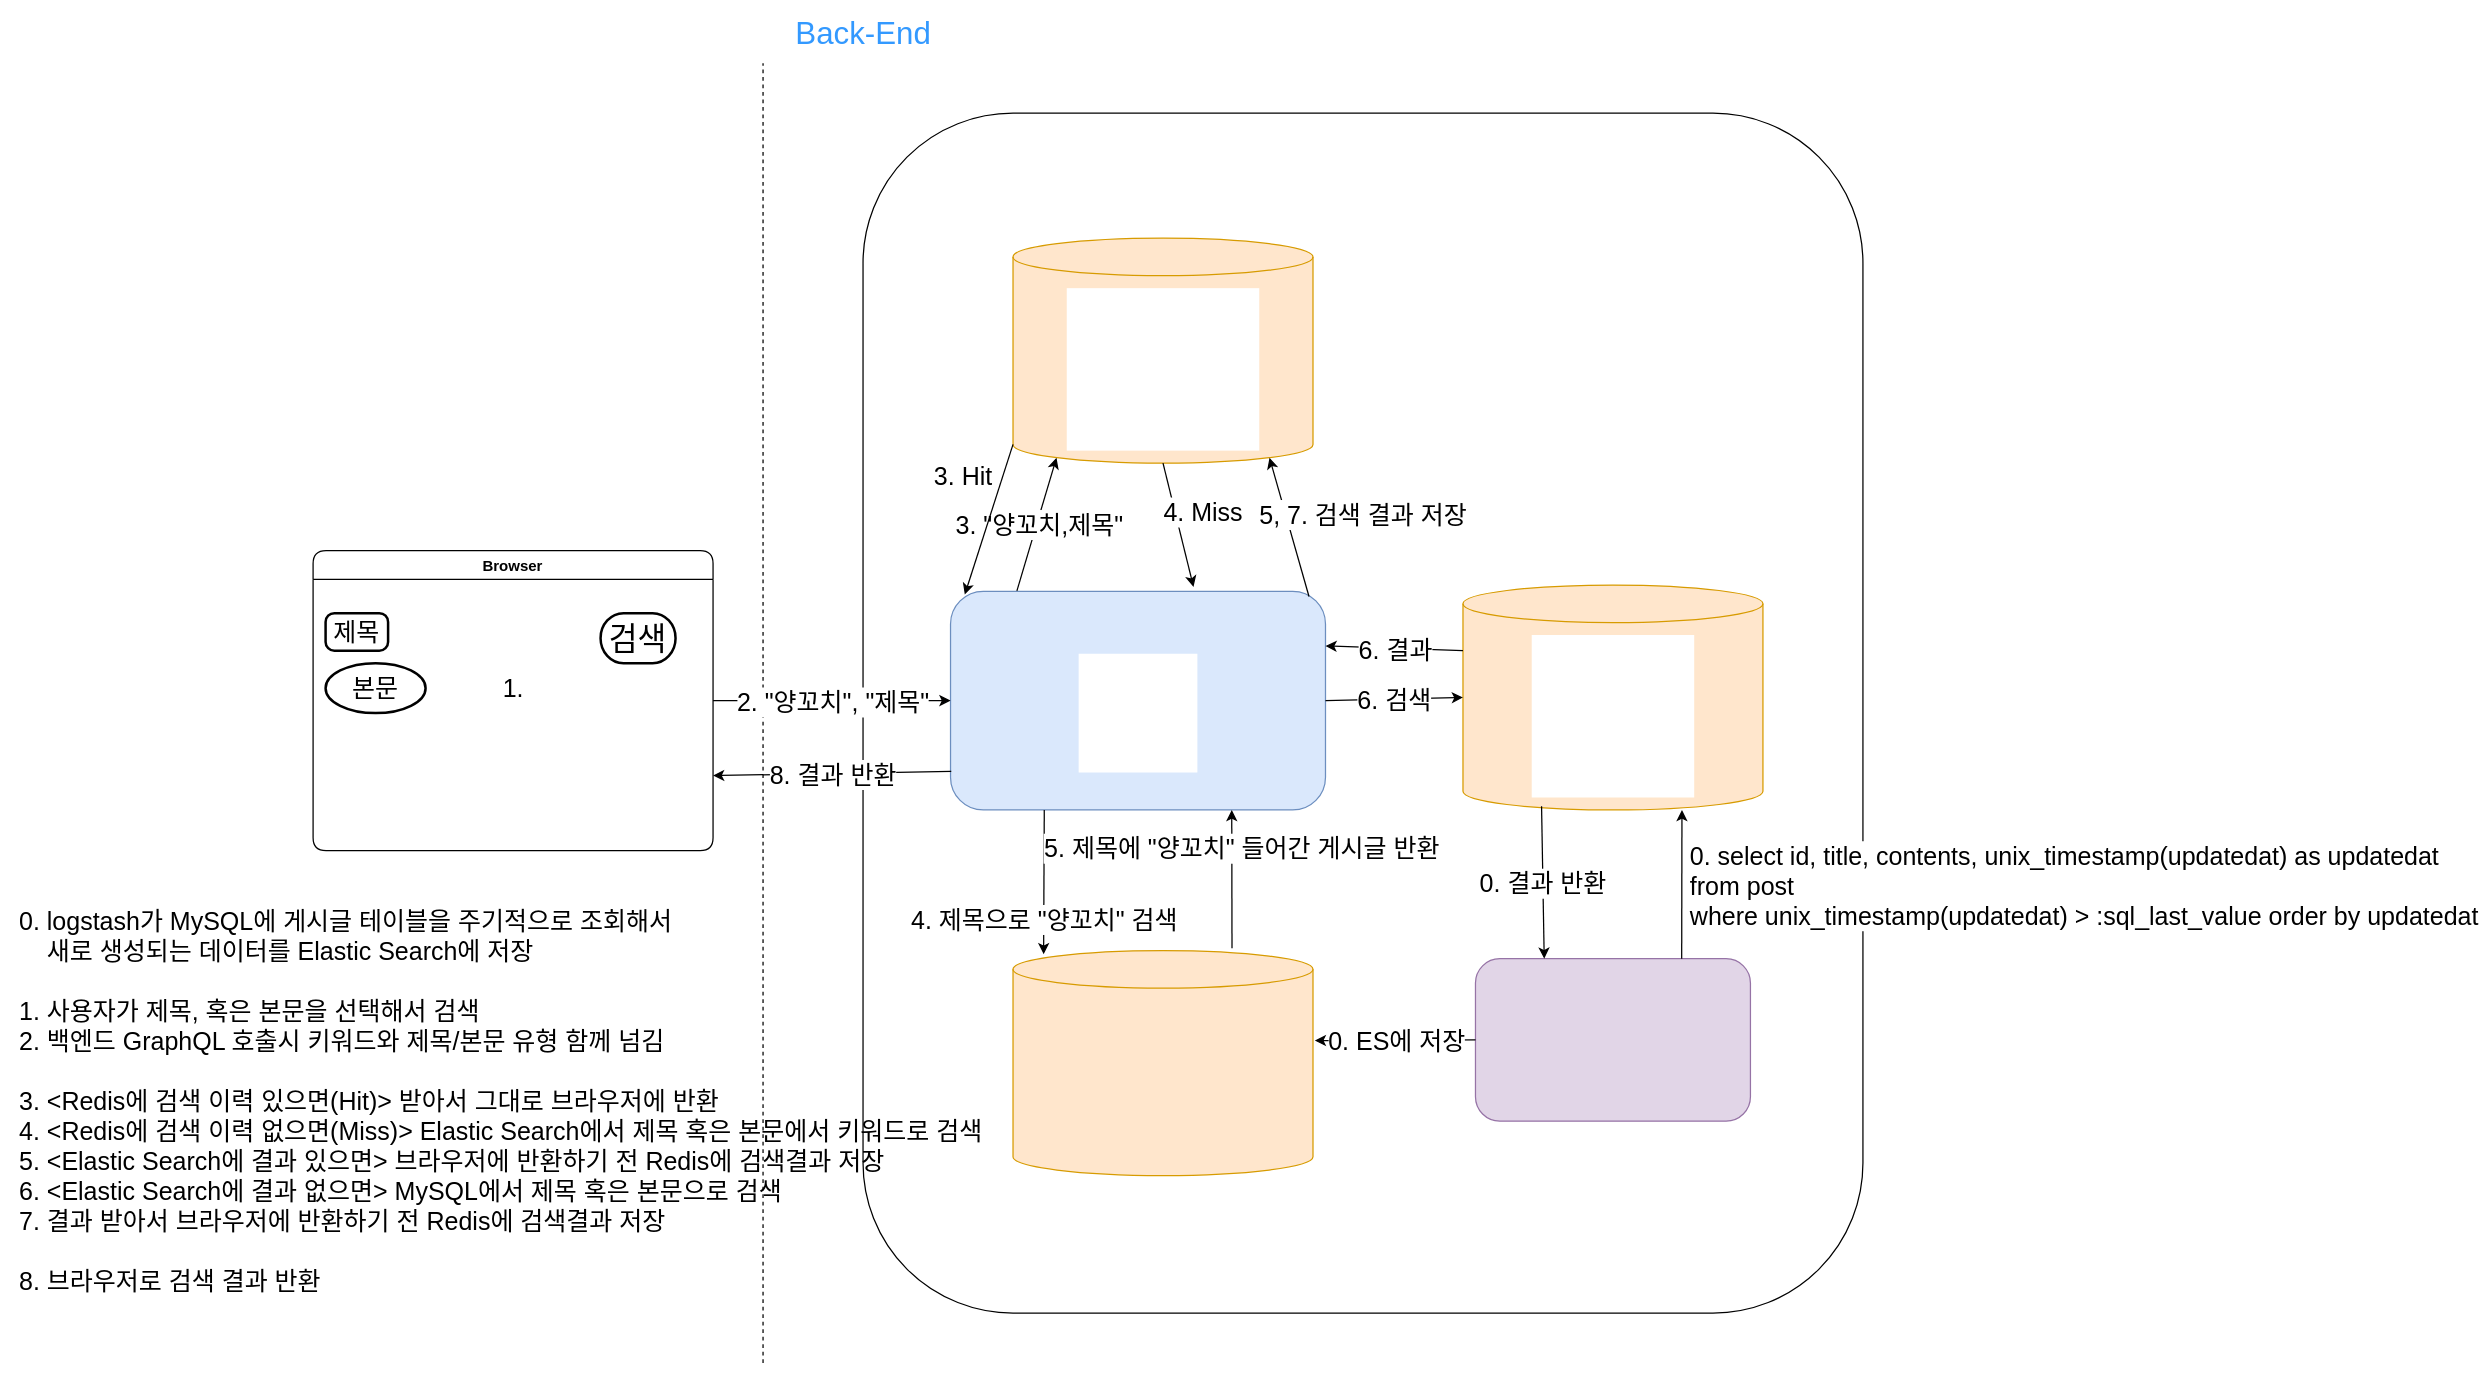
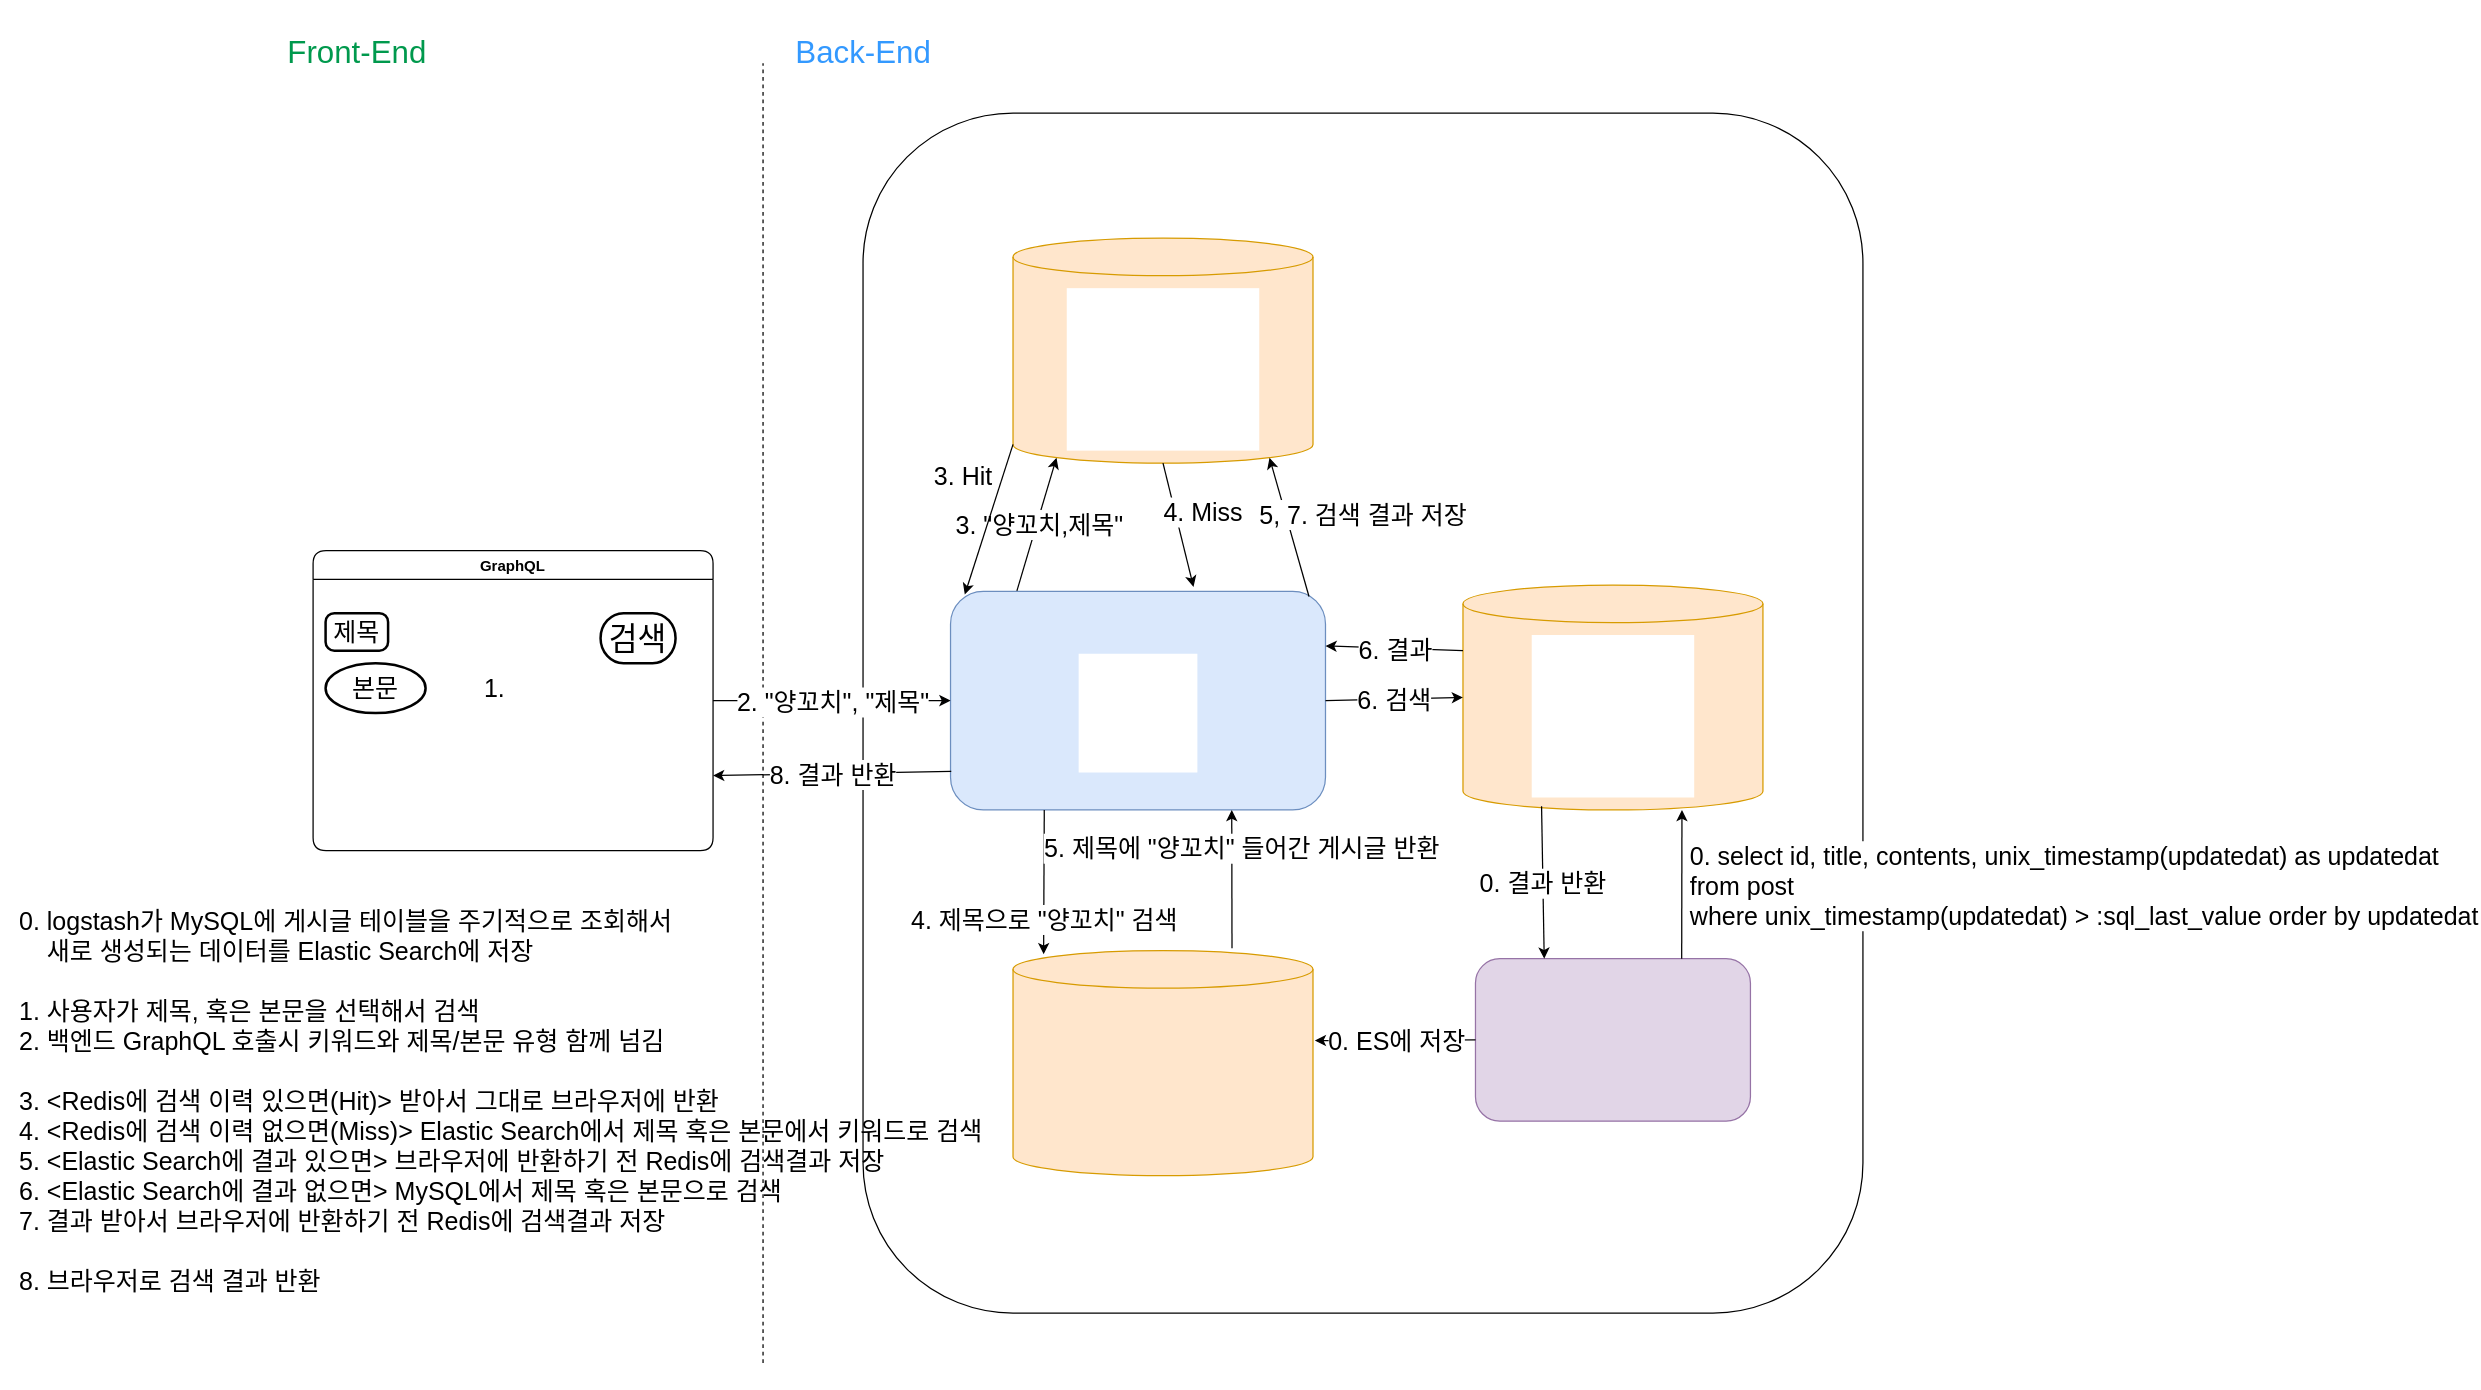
(863, 32) -> (863, 51)
none -> (357, 51)
(513, 566) -> (513, 566)
(513, 688) -> (494, 688)
